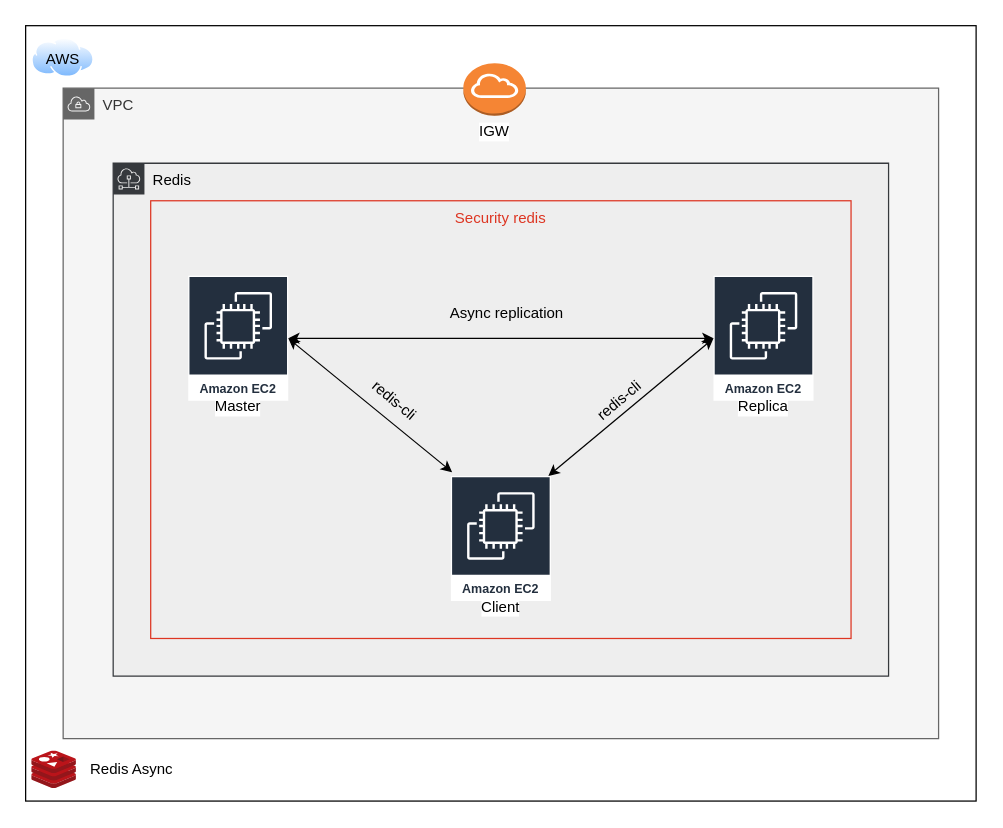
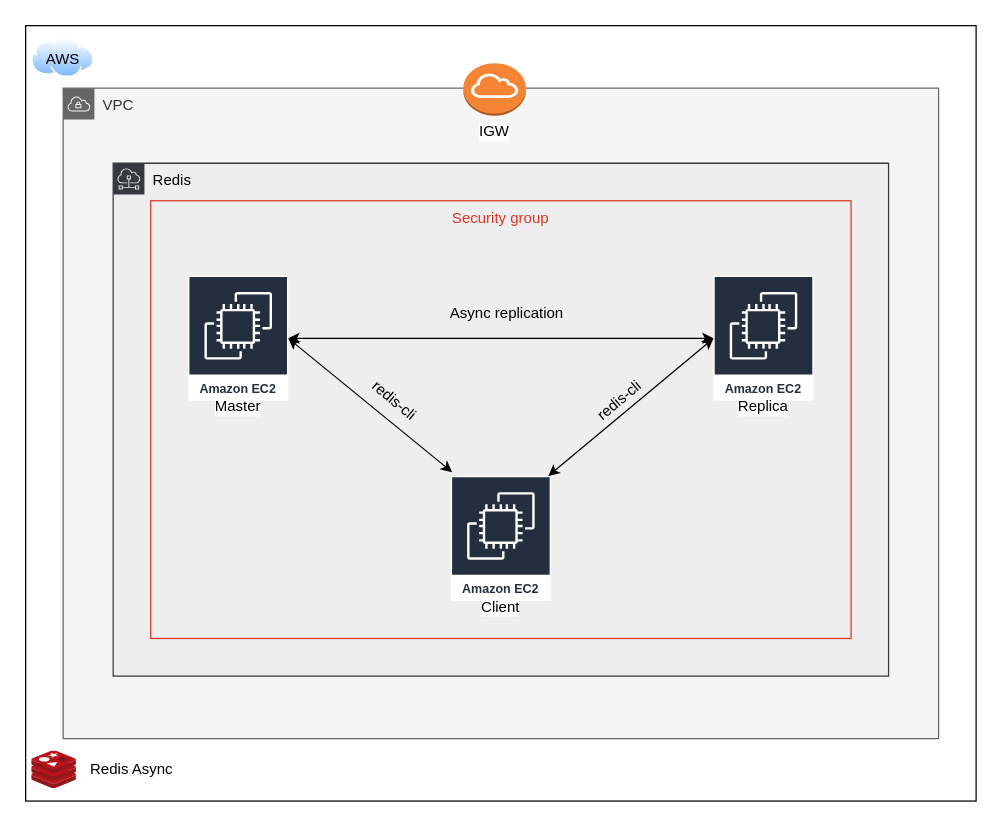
(501, 218) -> (501, 218)
